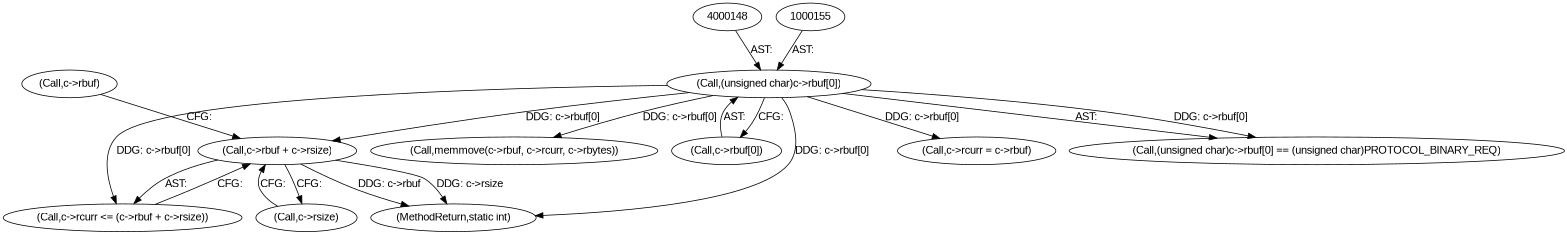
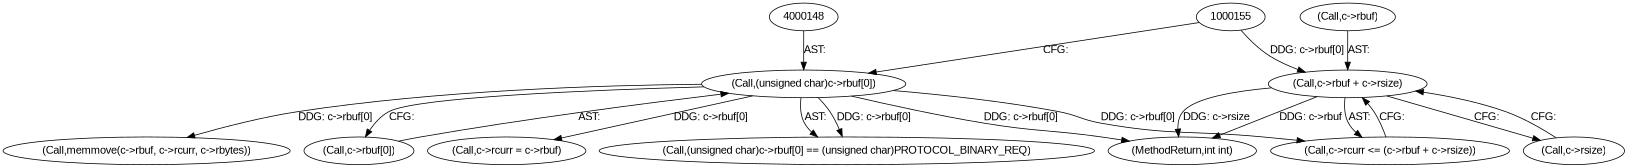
(805, 50) -> (1057, 50)
(514, 113) -> (1267, 54)
(201, 117) -> (1360, 50)
(453, 218) -> (1182, 151)
